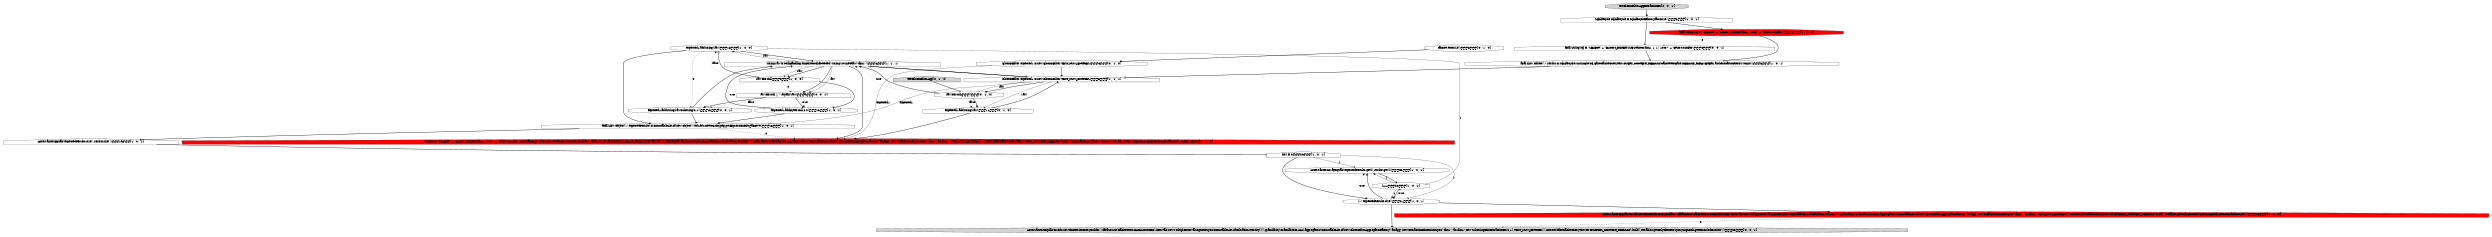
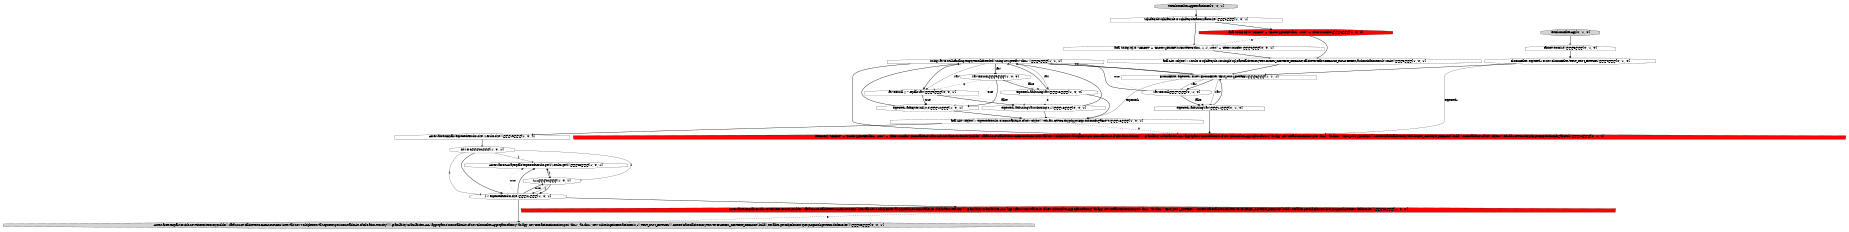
(1464, 48) -> (1570, 48)
(1184, 54) -> (601, 155)
(779, 79) -> (996, 77)
(927, 79) -> (1570, 33)
(946, 87) -> (1570, 40)
(1303, 155) -> (482, 150)
(1397, 194) -> (533, 189)
